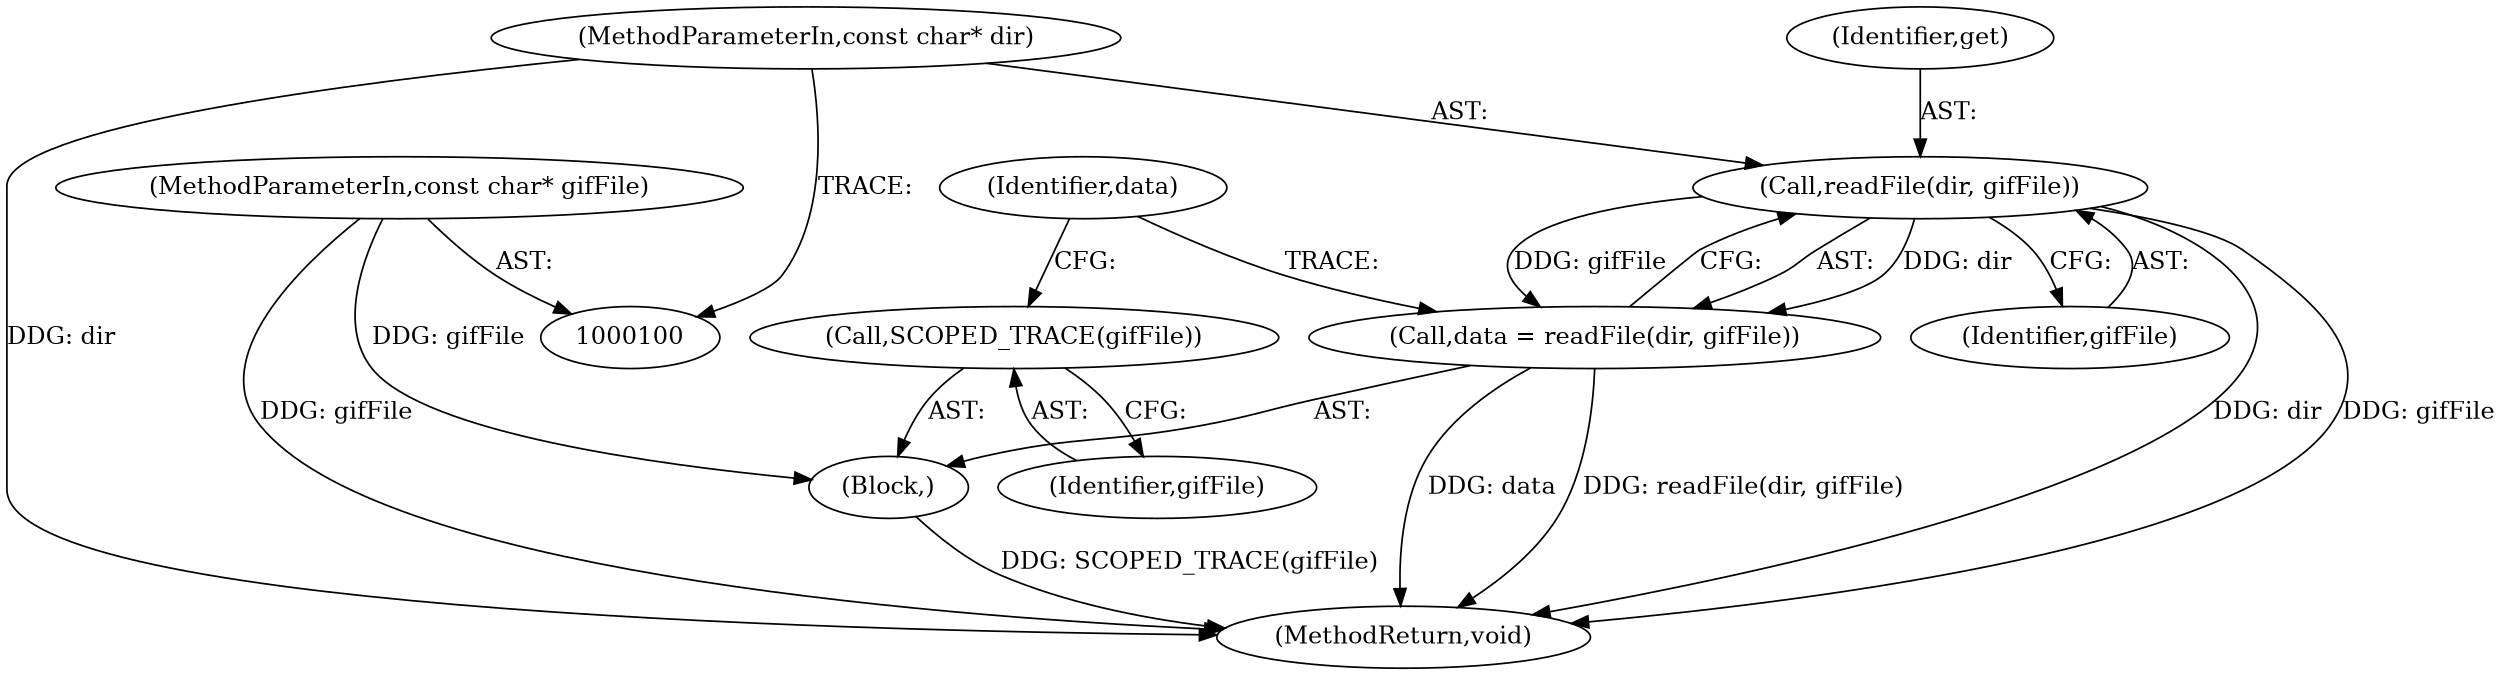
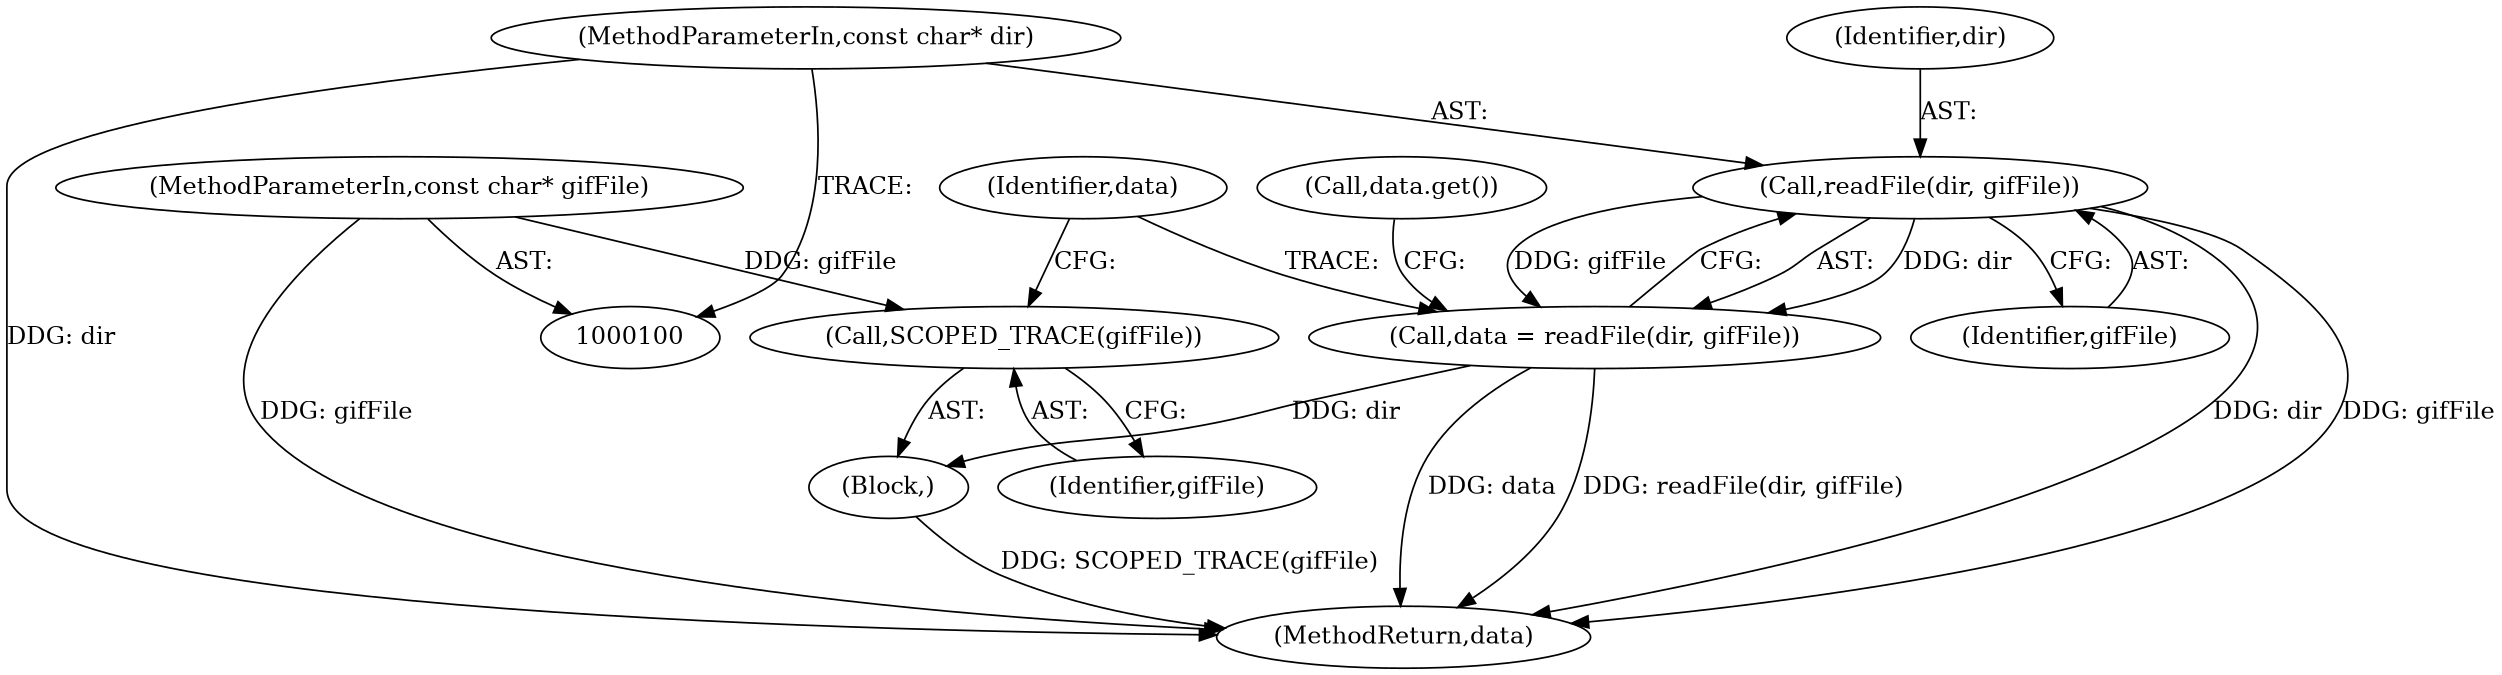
(1920, 38) -> (1920, 38)
none -> (1402, 188)
(1347, 412) -> (1347, 412)
(498, 430) -> (701, 261)
(1404, 637) -> (1404, 637)
